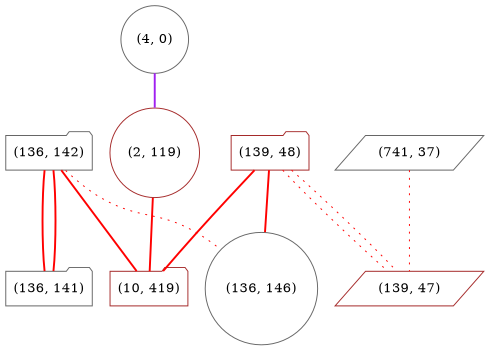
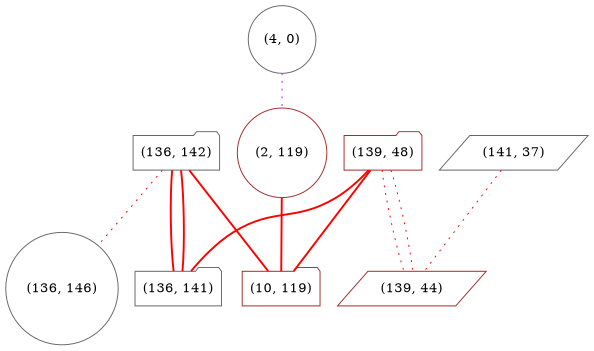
(155, 90) -> (282, 90)
(409, 153) -> (514, 153)
(267, 201) -> (272, 217)
(149, 289) -> (281, 289)
(409, 289) -> (412, 289)
